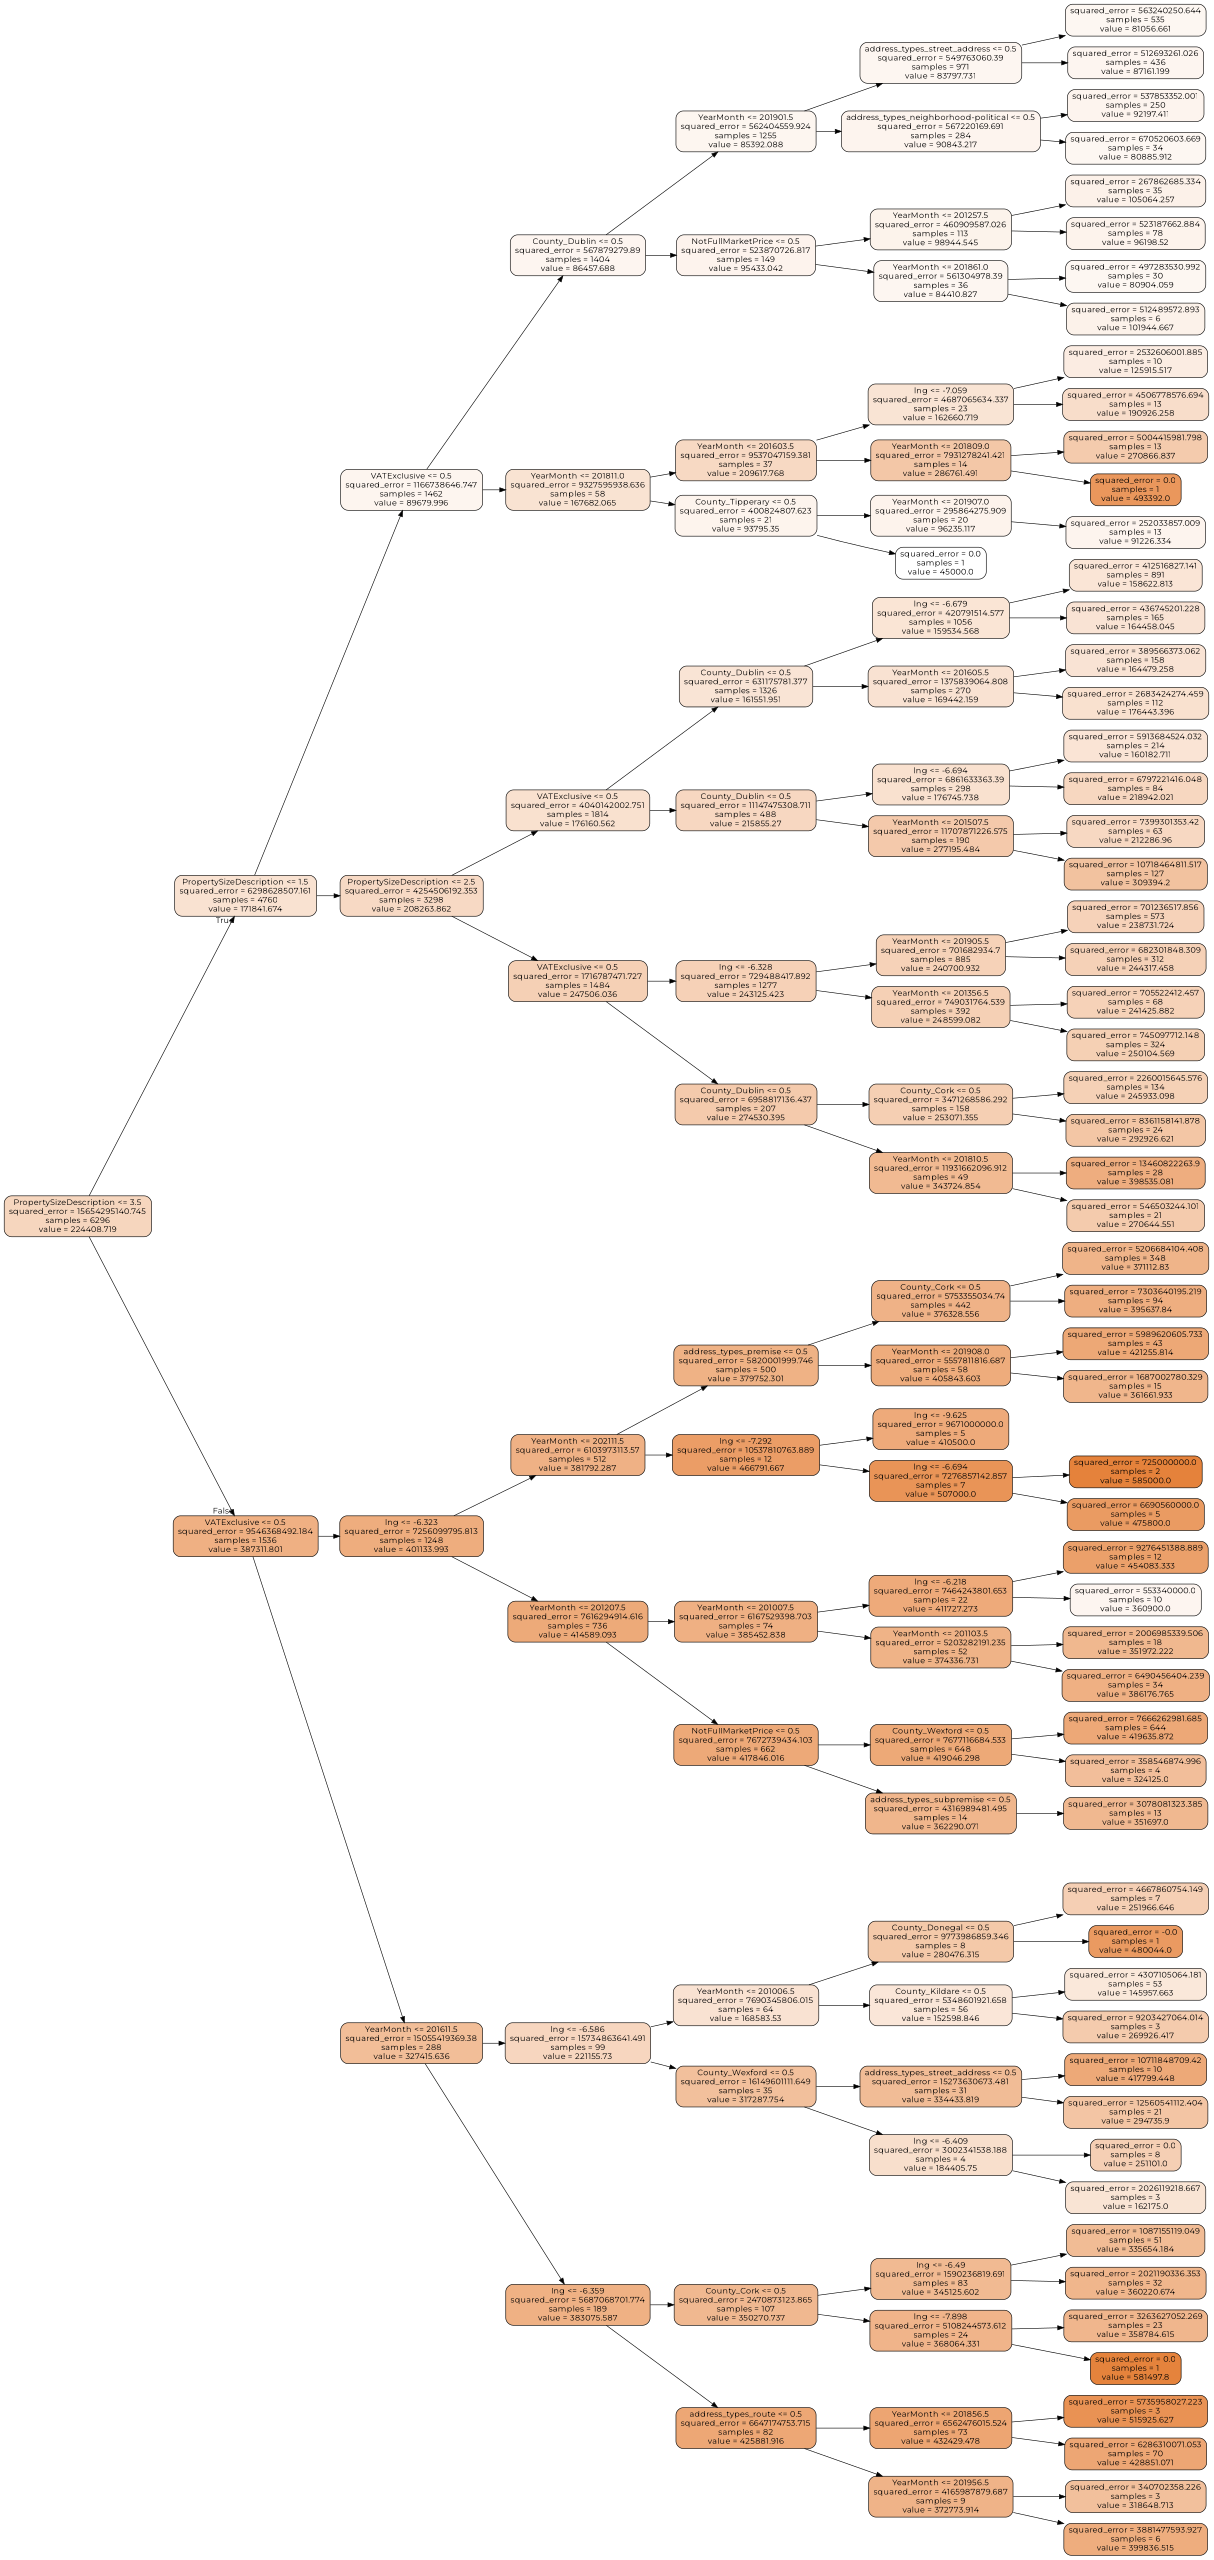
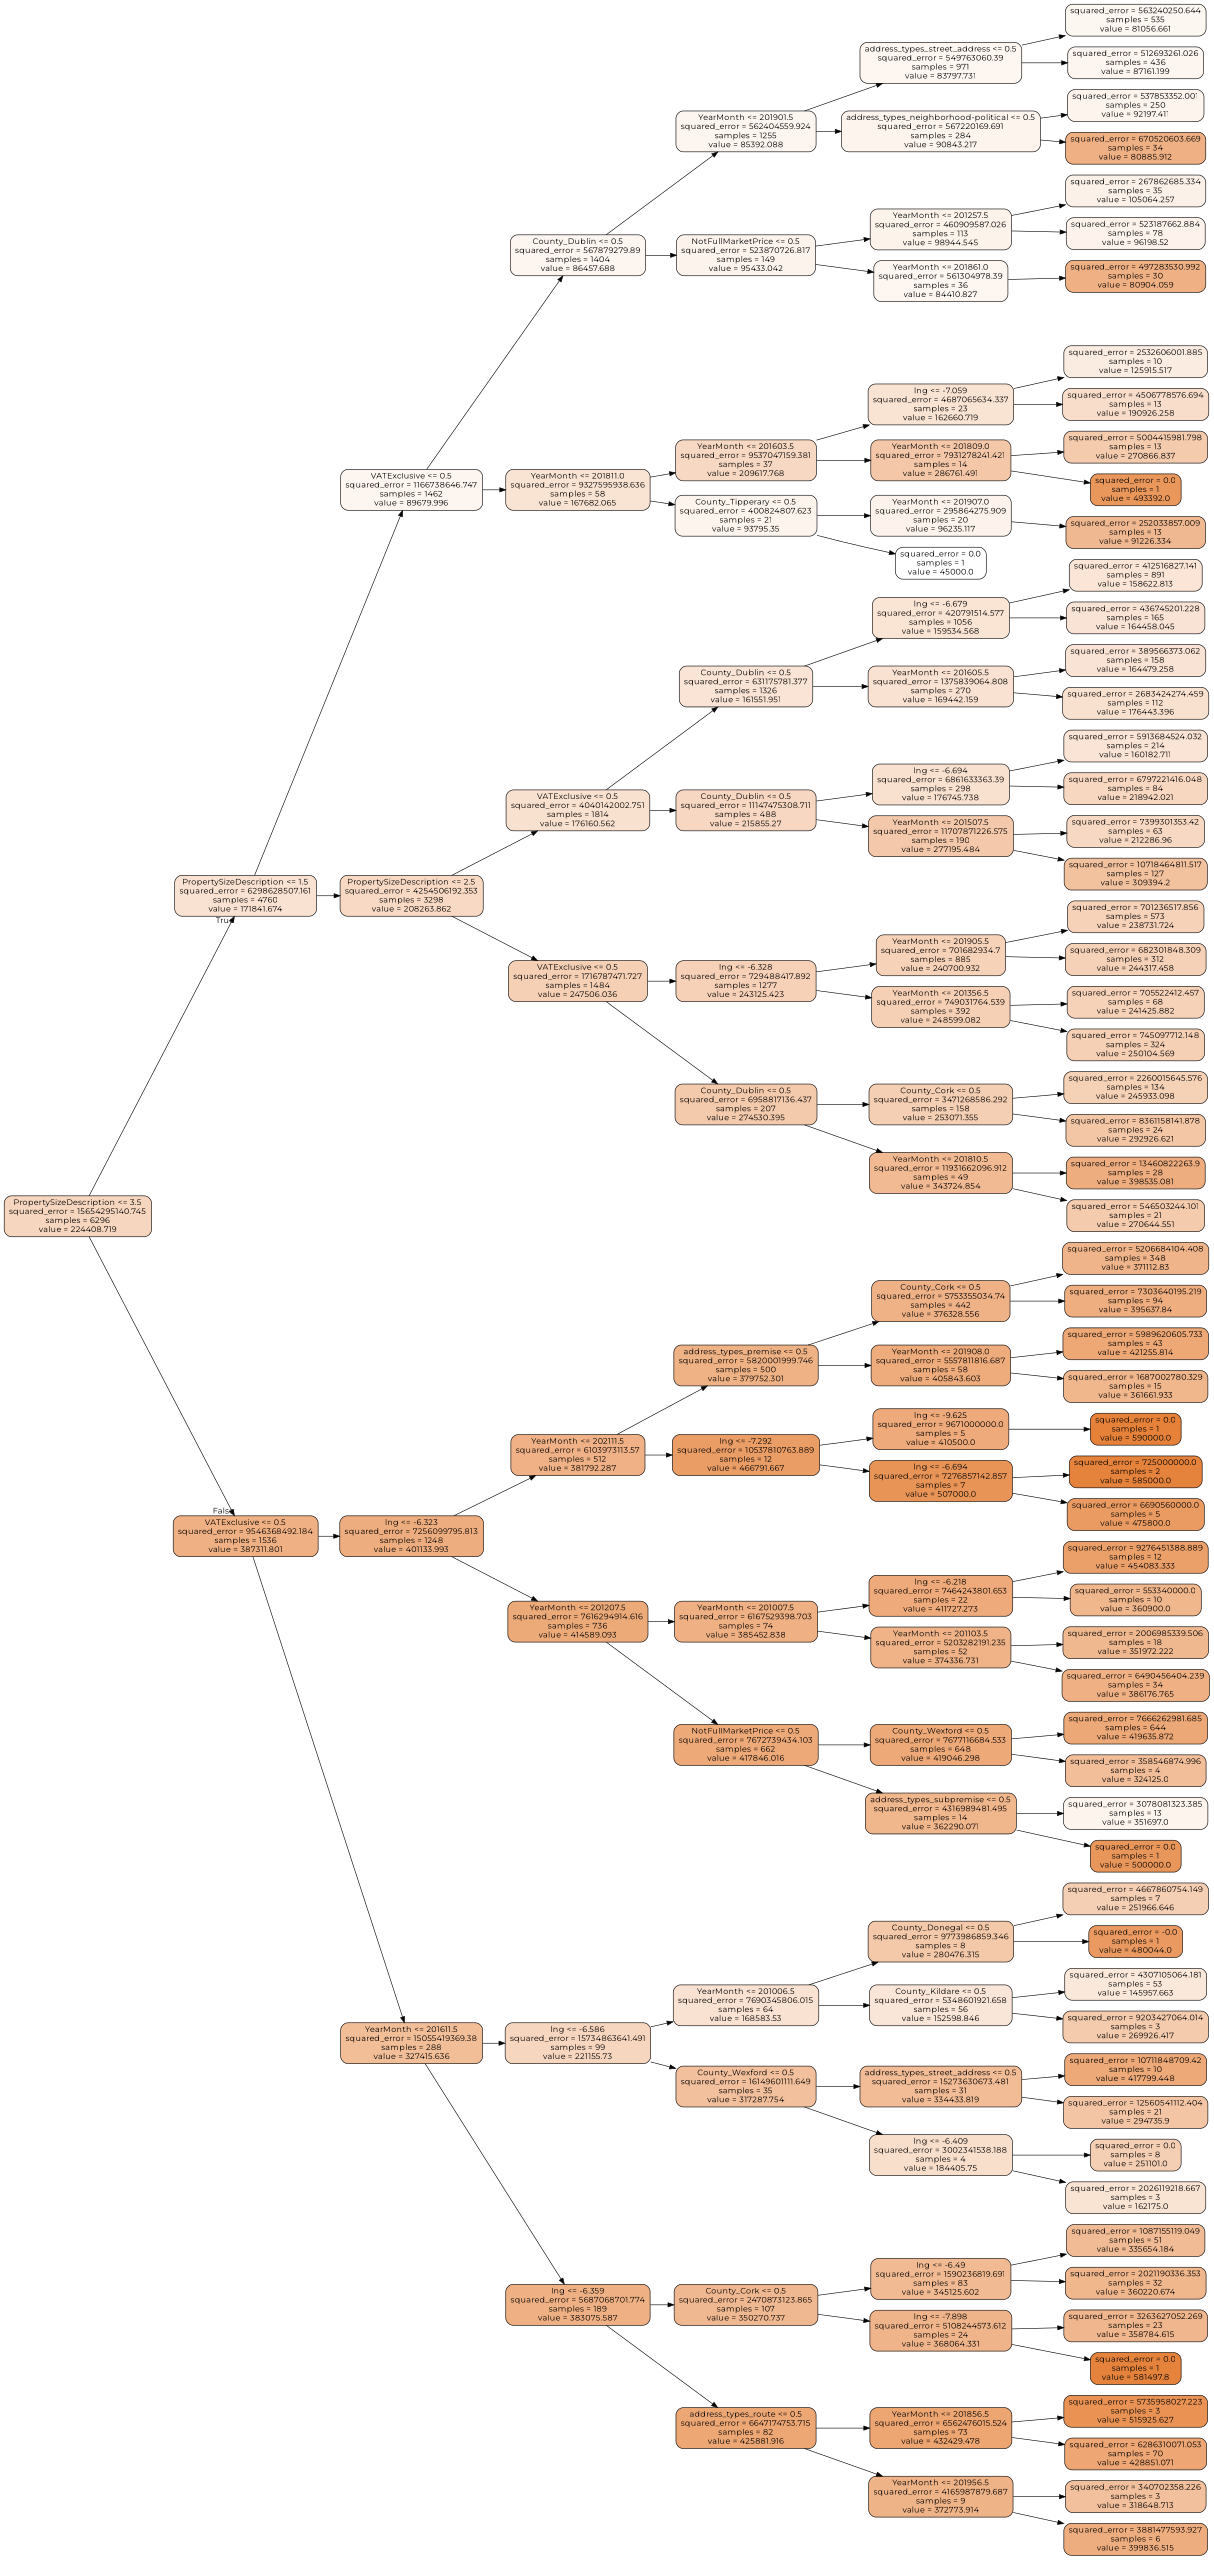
(1136, 148) -> (1136, 148)
(1136, 276) -> (1136, 276)
(1136, 319) -> none
(1136, 533) -> (1136, 533)
none -> (1136, 1429)
(1136, 1600) -> (1136, 1600)
(1136, 1813) -> (1136, 1813)
none -> (1136, 1856)
